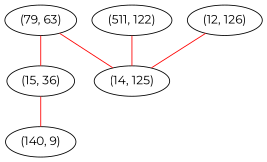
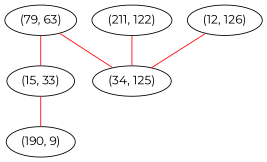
(132, 20) -> (132, 20)
(41, 81) -> (41, 81)
(132, 81) -> (132, 81)
(41, 142) -> (41, 142)
